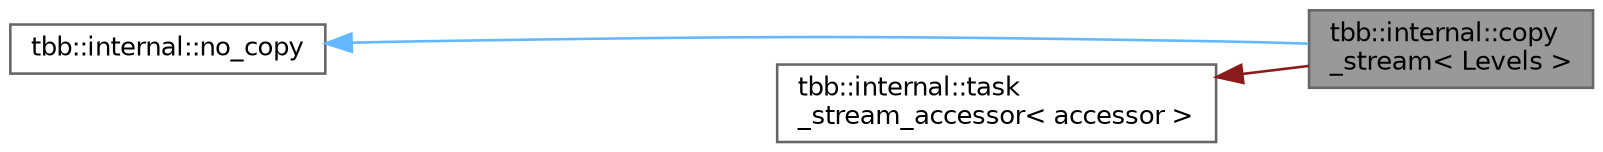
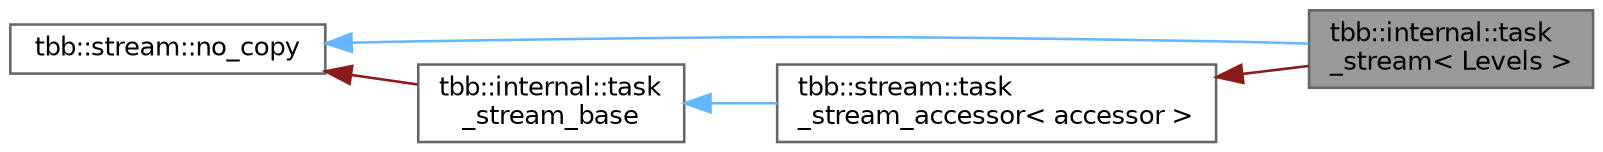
(168, 49) -> (168, 49)
(1451, 49) -> (1451, 49)
none -> (551, 103)
(997, 103) -> (997, 103)
